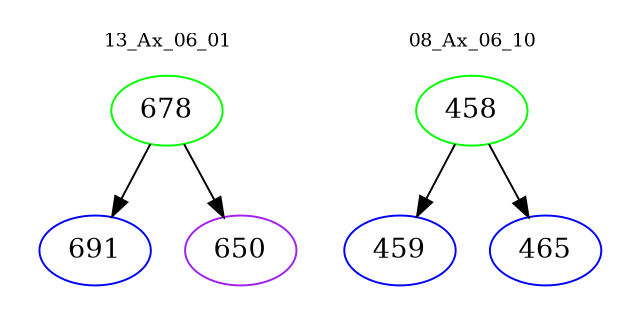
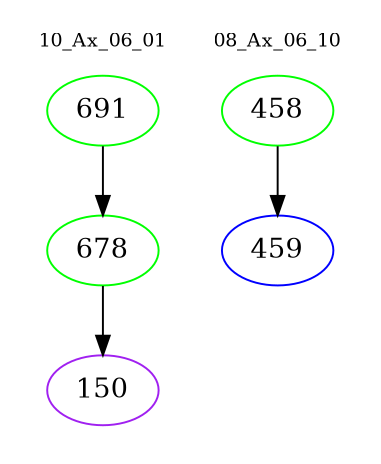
(168, 42) -> (103, 42)
(136, 171) -> (103, 171)
(95, 250) -> (103, 111)
(241, 250) -> (103, 390)
(546, 250) -> none
